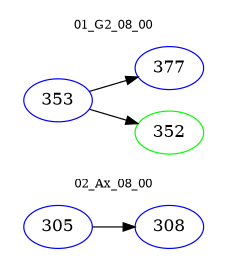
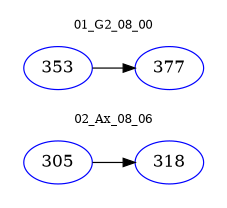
(169, 133) -> none
(114, 185) -> (114, 120)
(169, 227) -> (169, 162)
